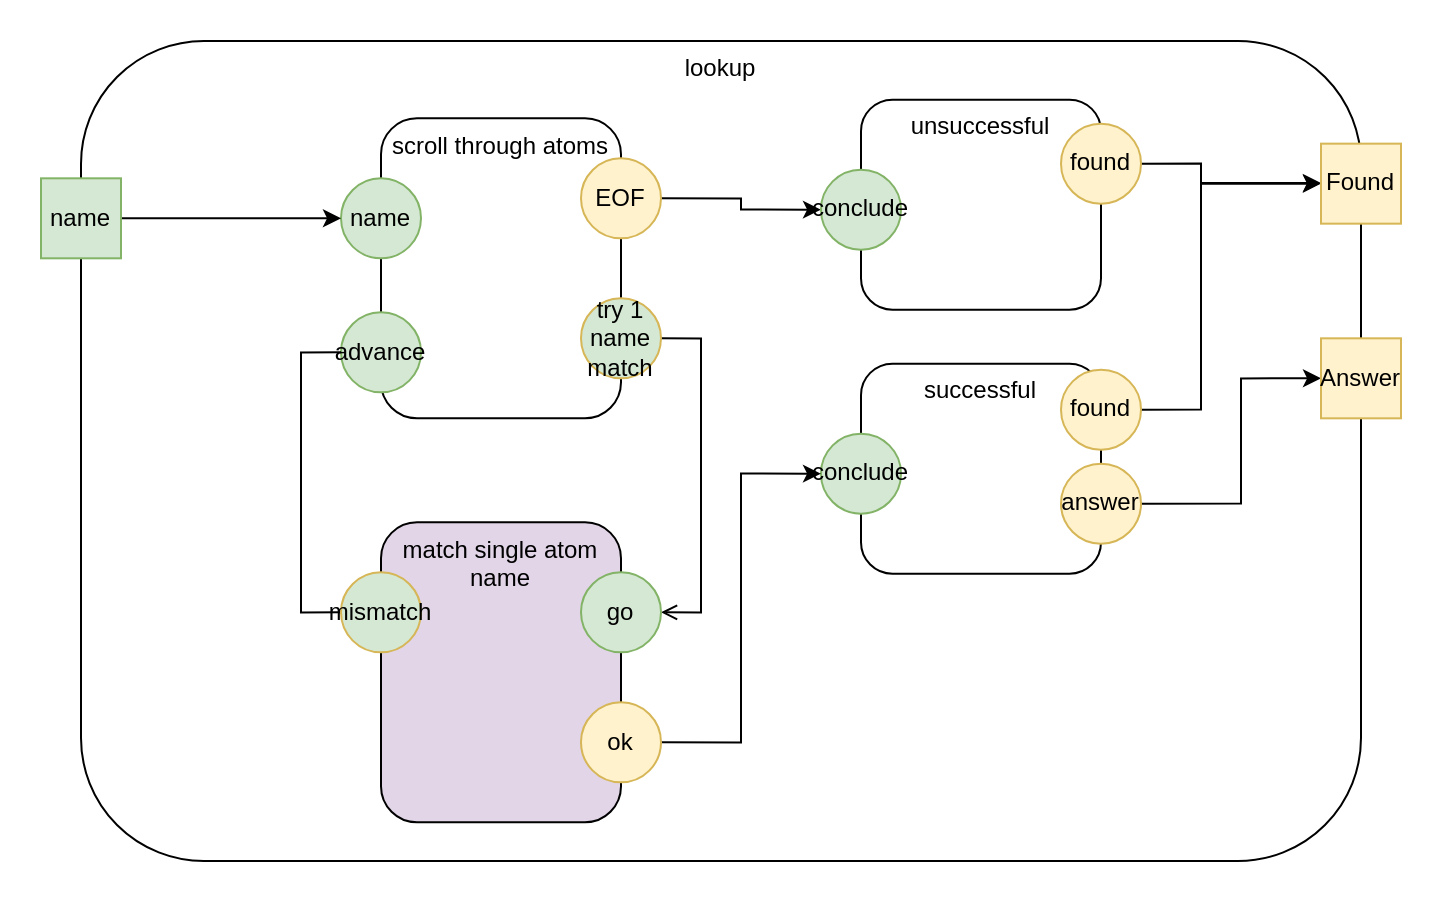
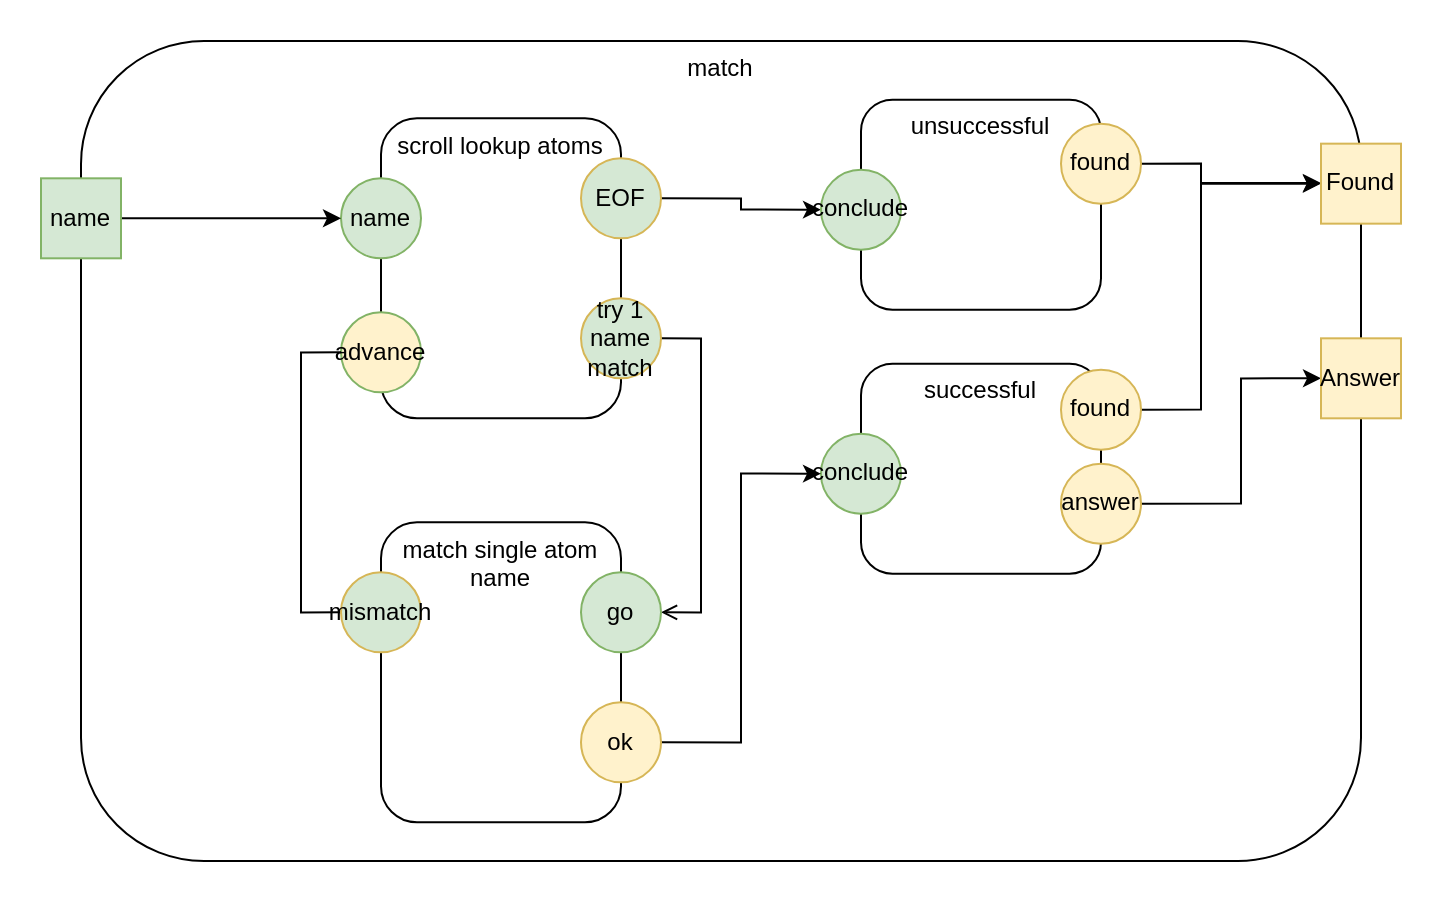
(721, 69) -> (721, 69)
(501, 162) -> (501, 147)
(621, 198) -> (621, 198)
(381, 352) -> (381, 352)
(501, 672) -> (501, 672)
